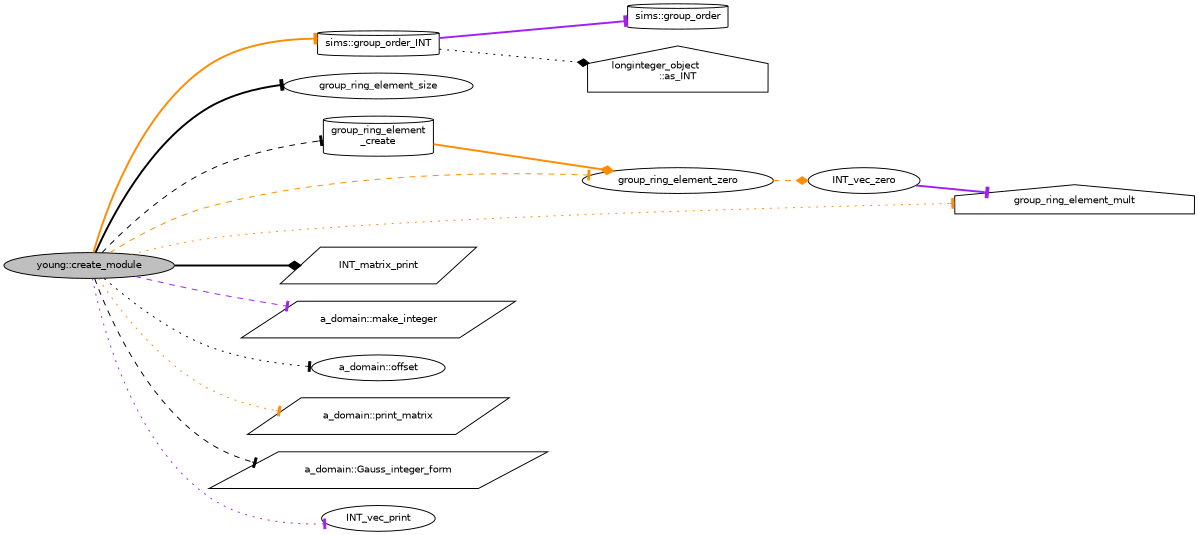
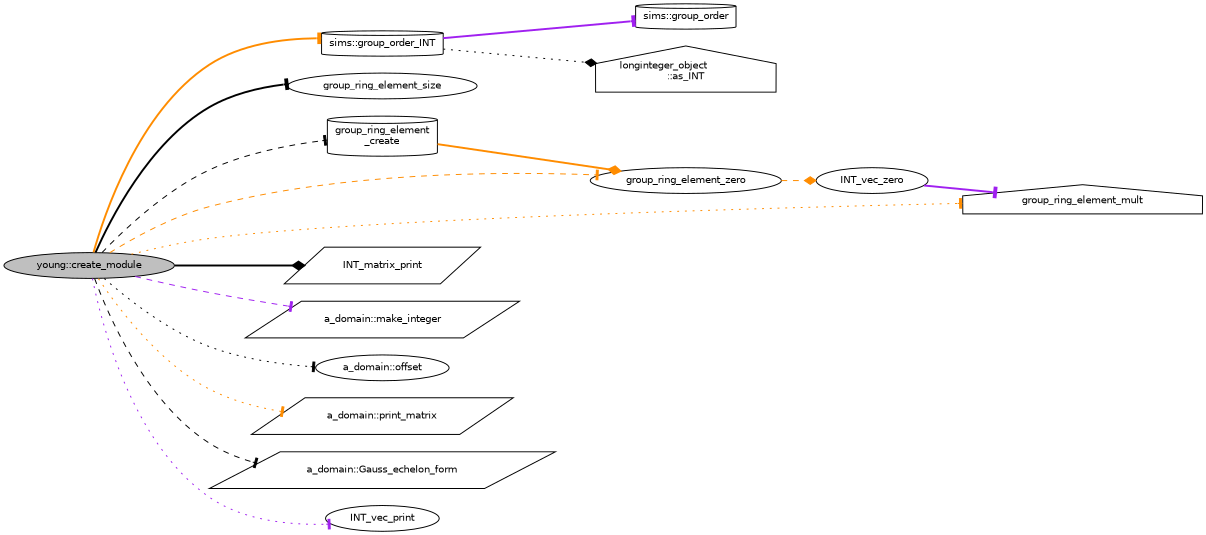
(378, 470) -> (382, 470)
